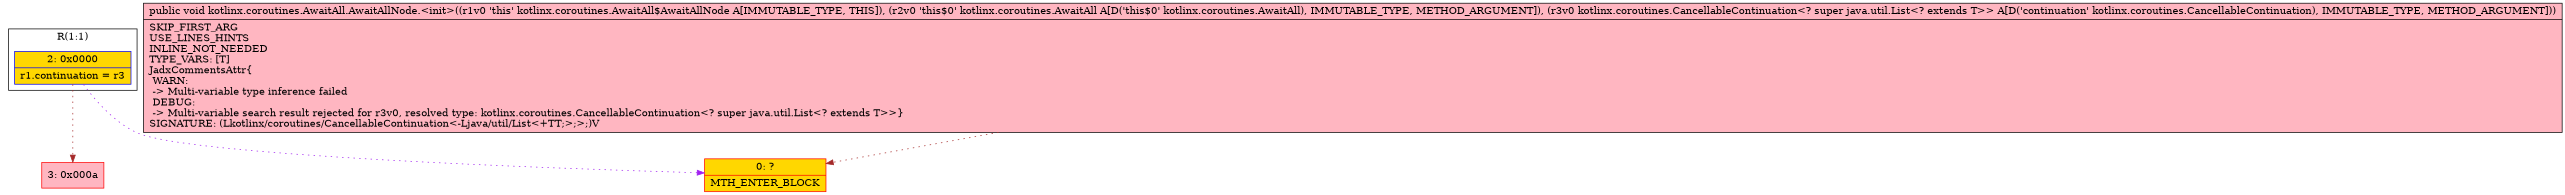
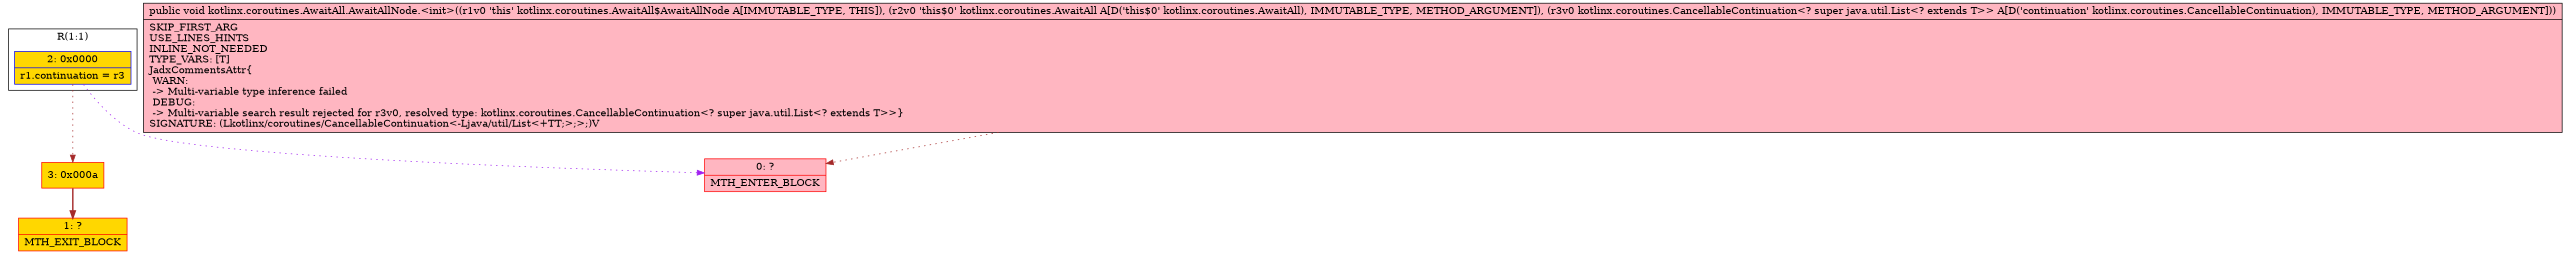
(73, 175) -> (73, 175)
(765, 175) -> (765, 175)
none -> (73, 235)
